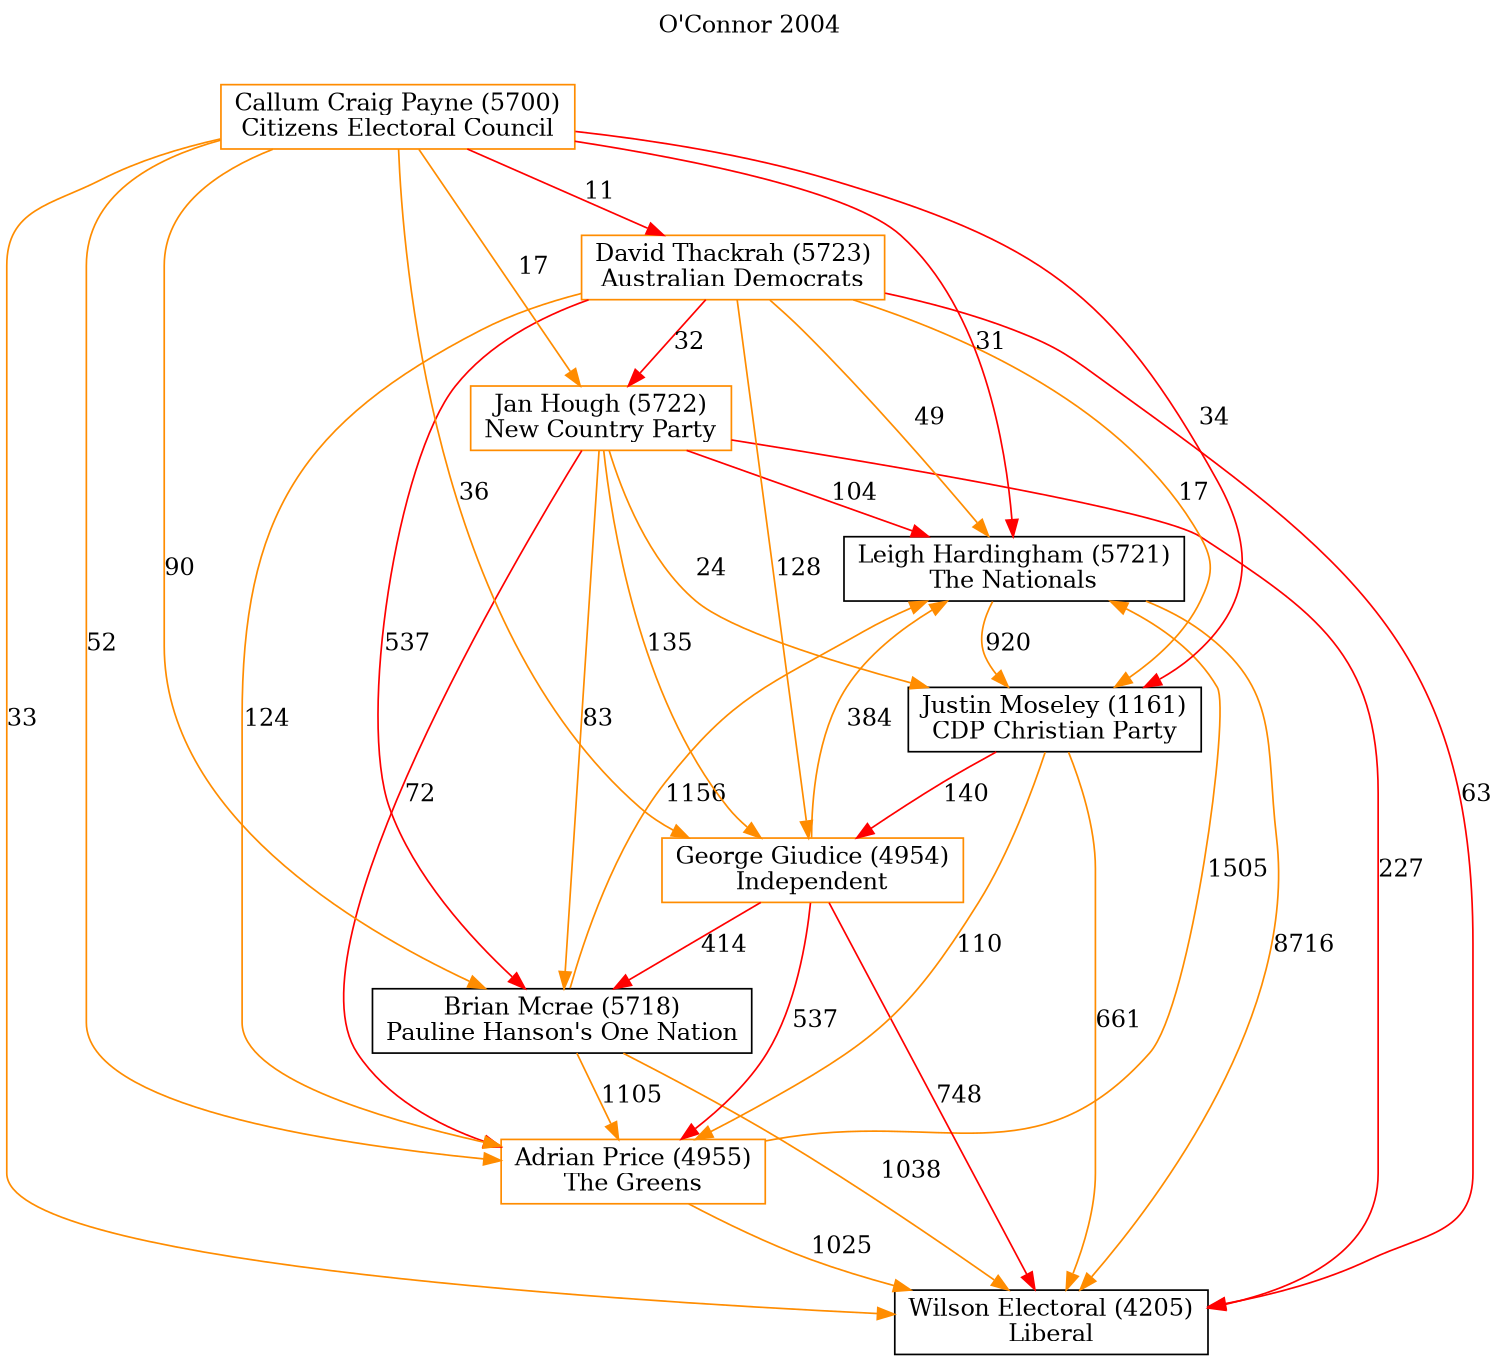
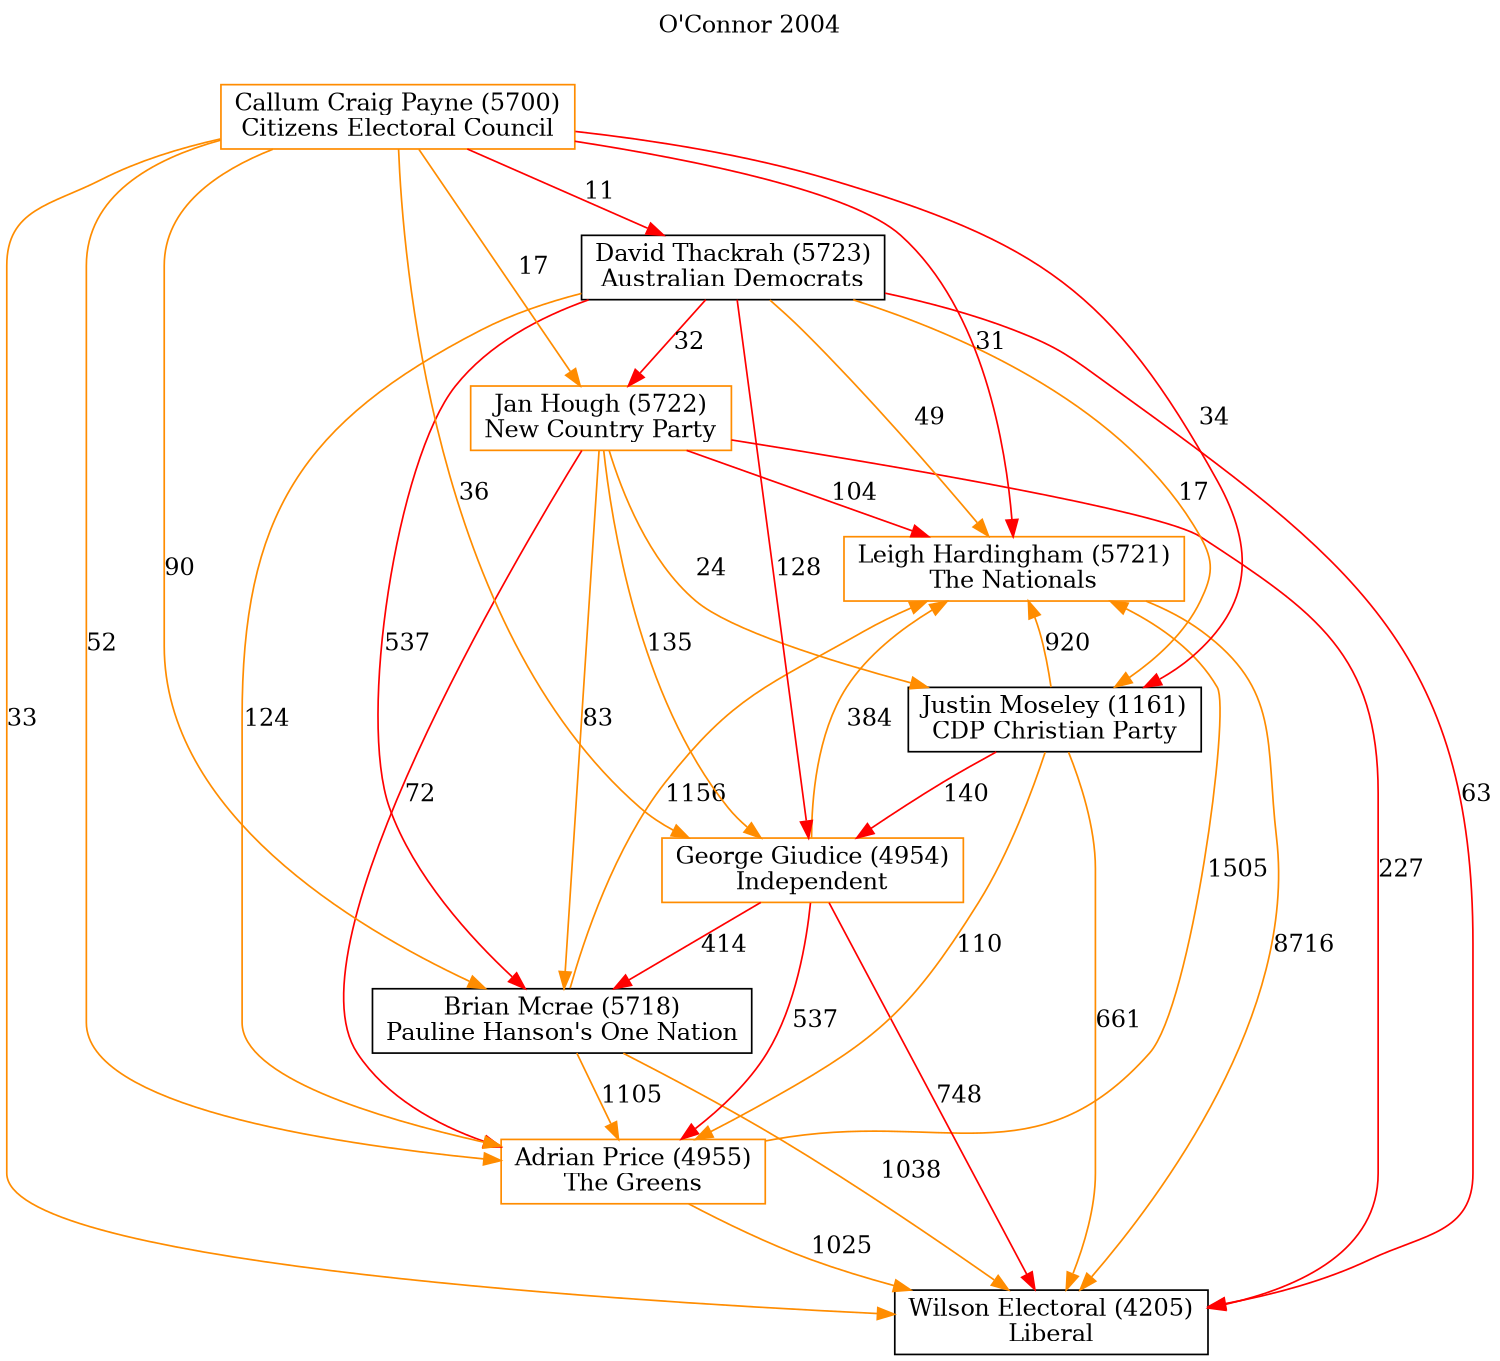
(733, 268) -> (733, 268)
(772, 560) -> (772, 560)
(1014, 569) -> (1014, 569)
(982, 639) -> (1045, 652)
